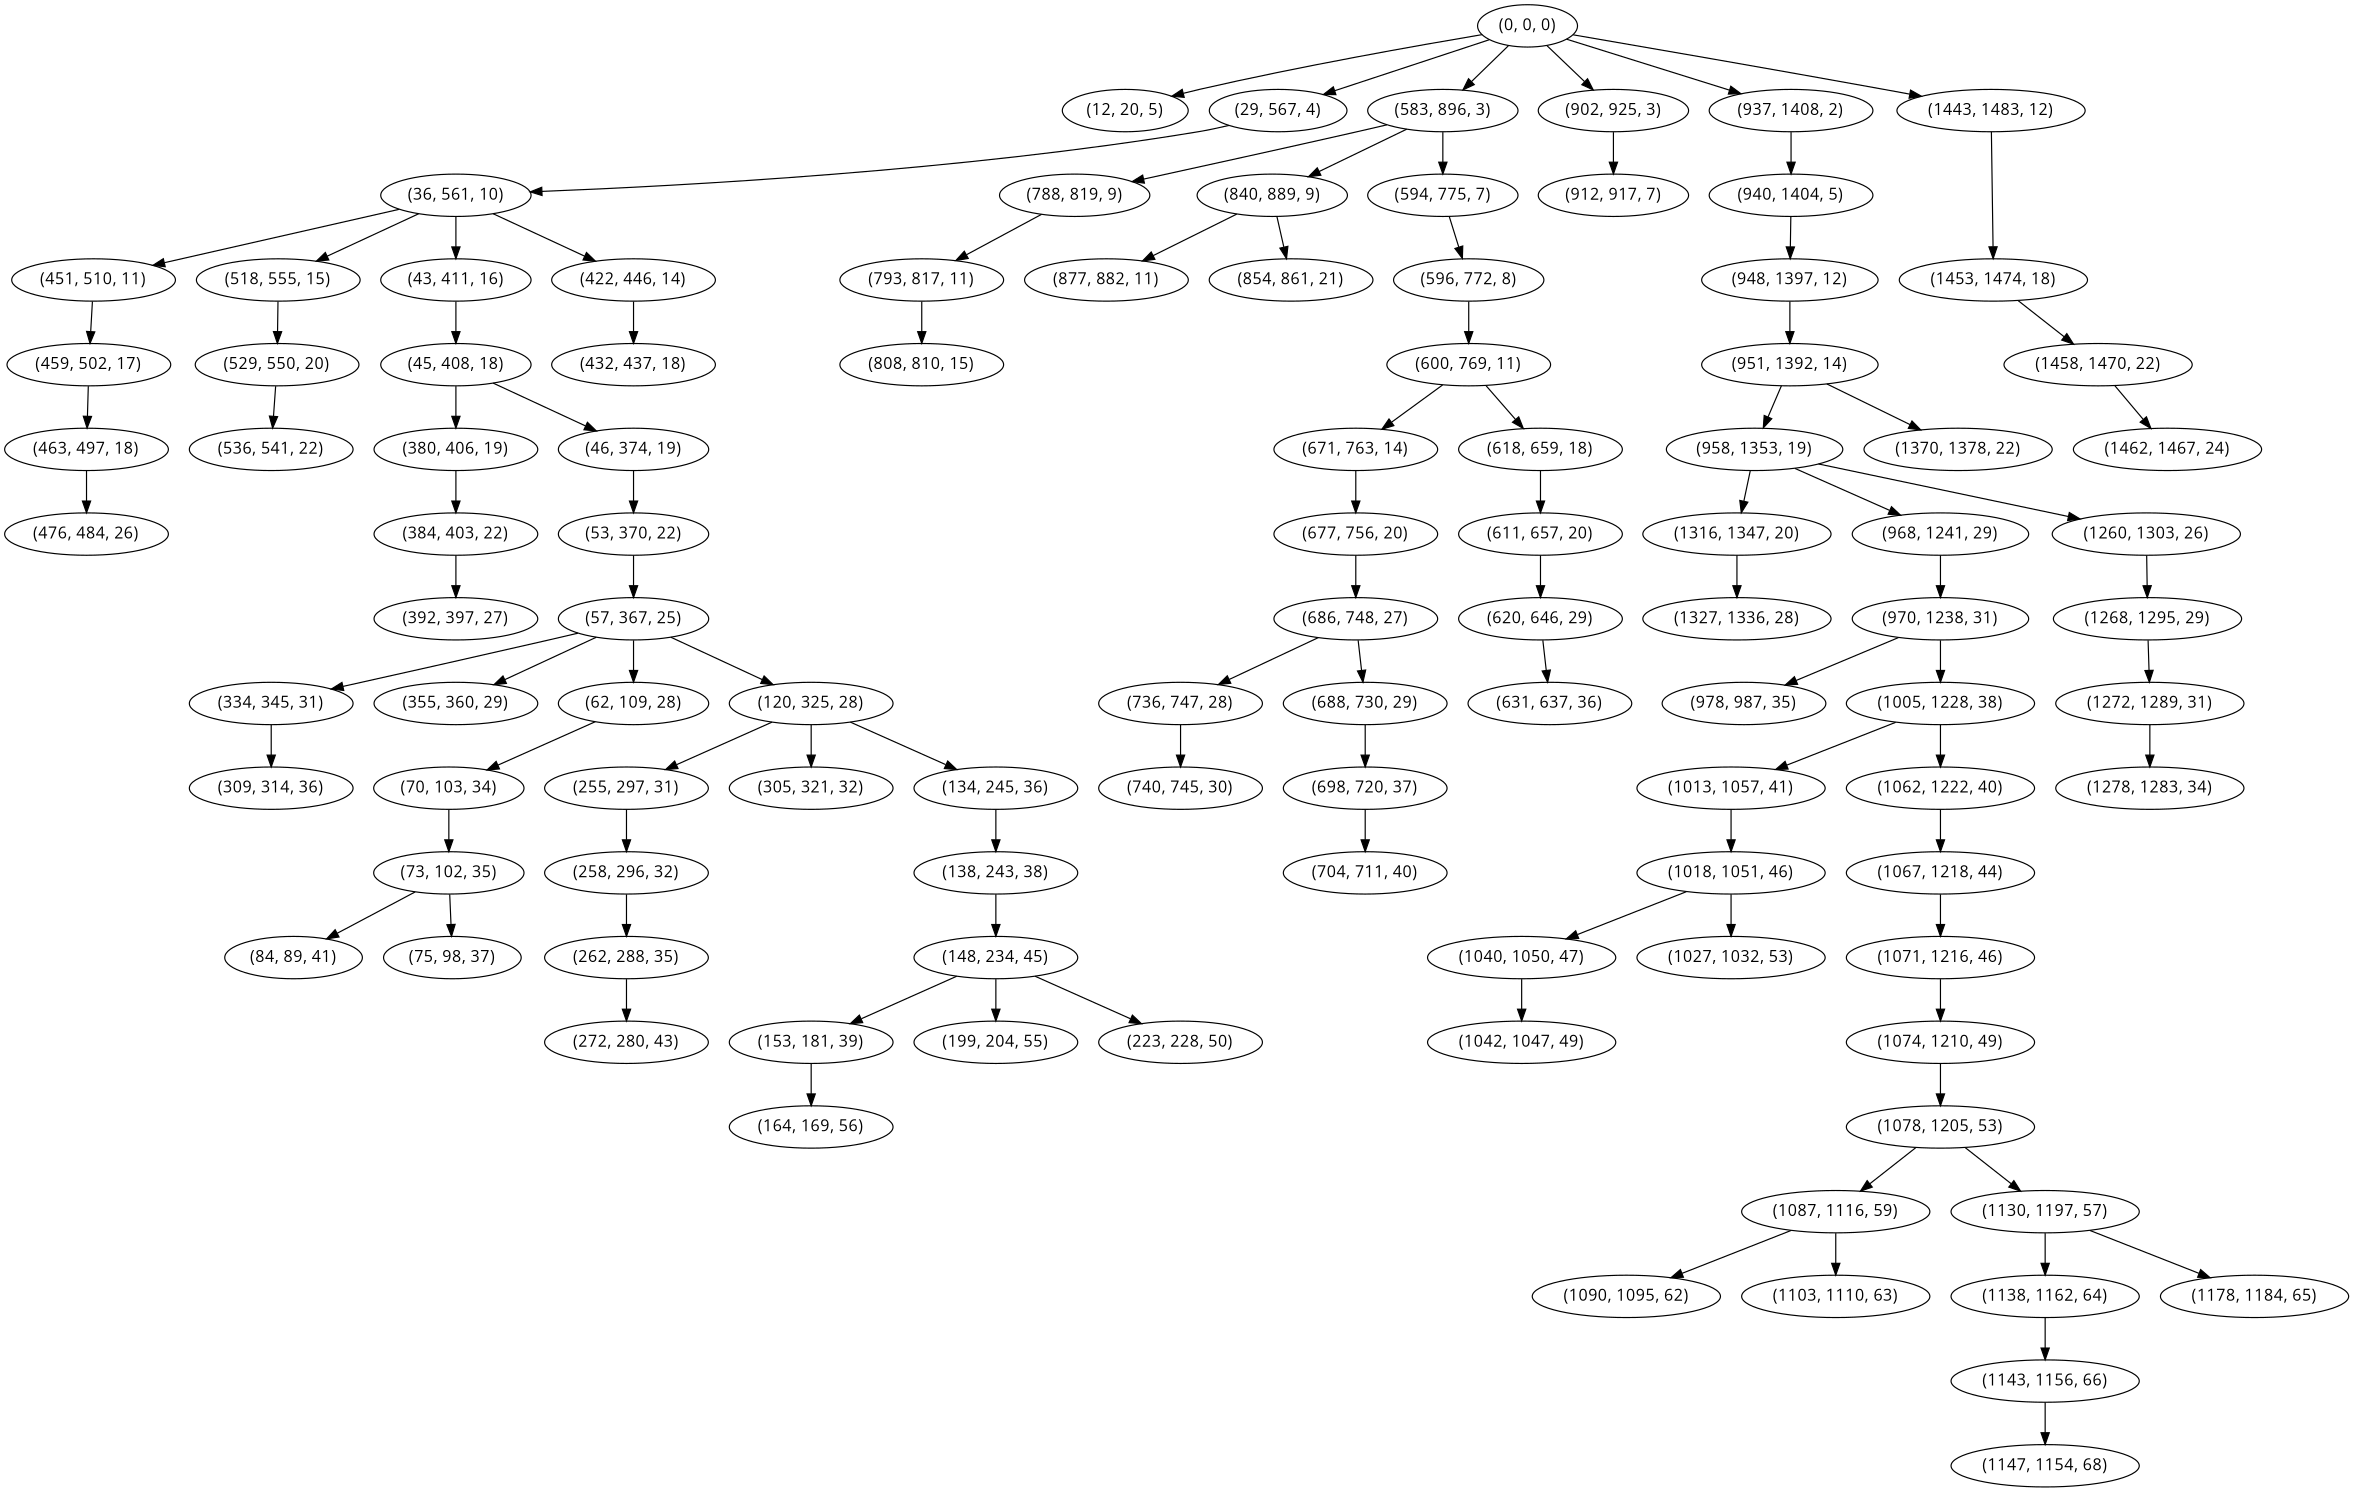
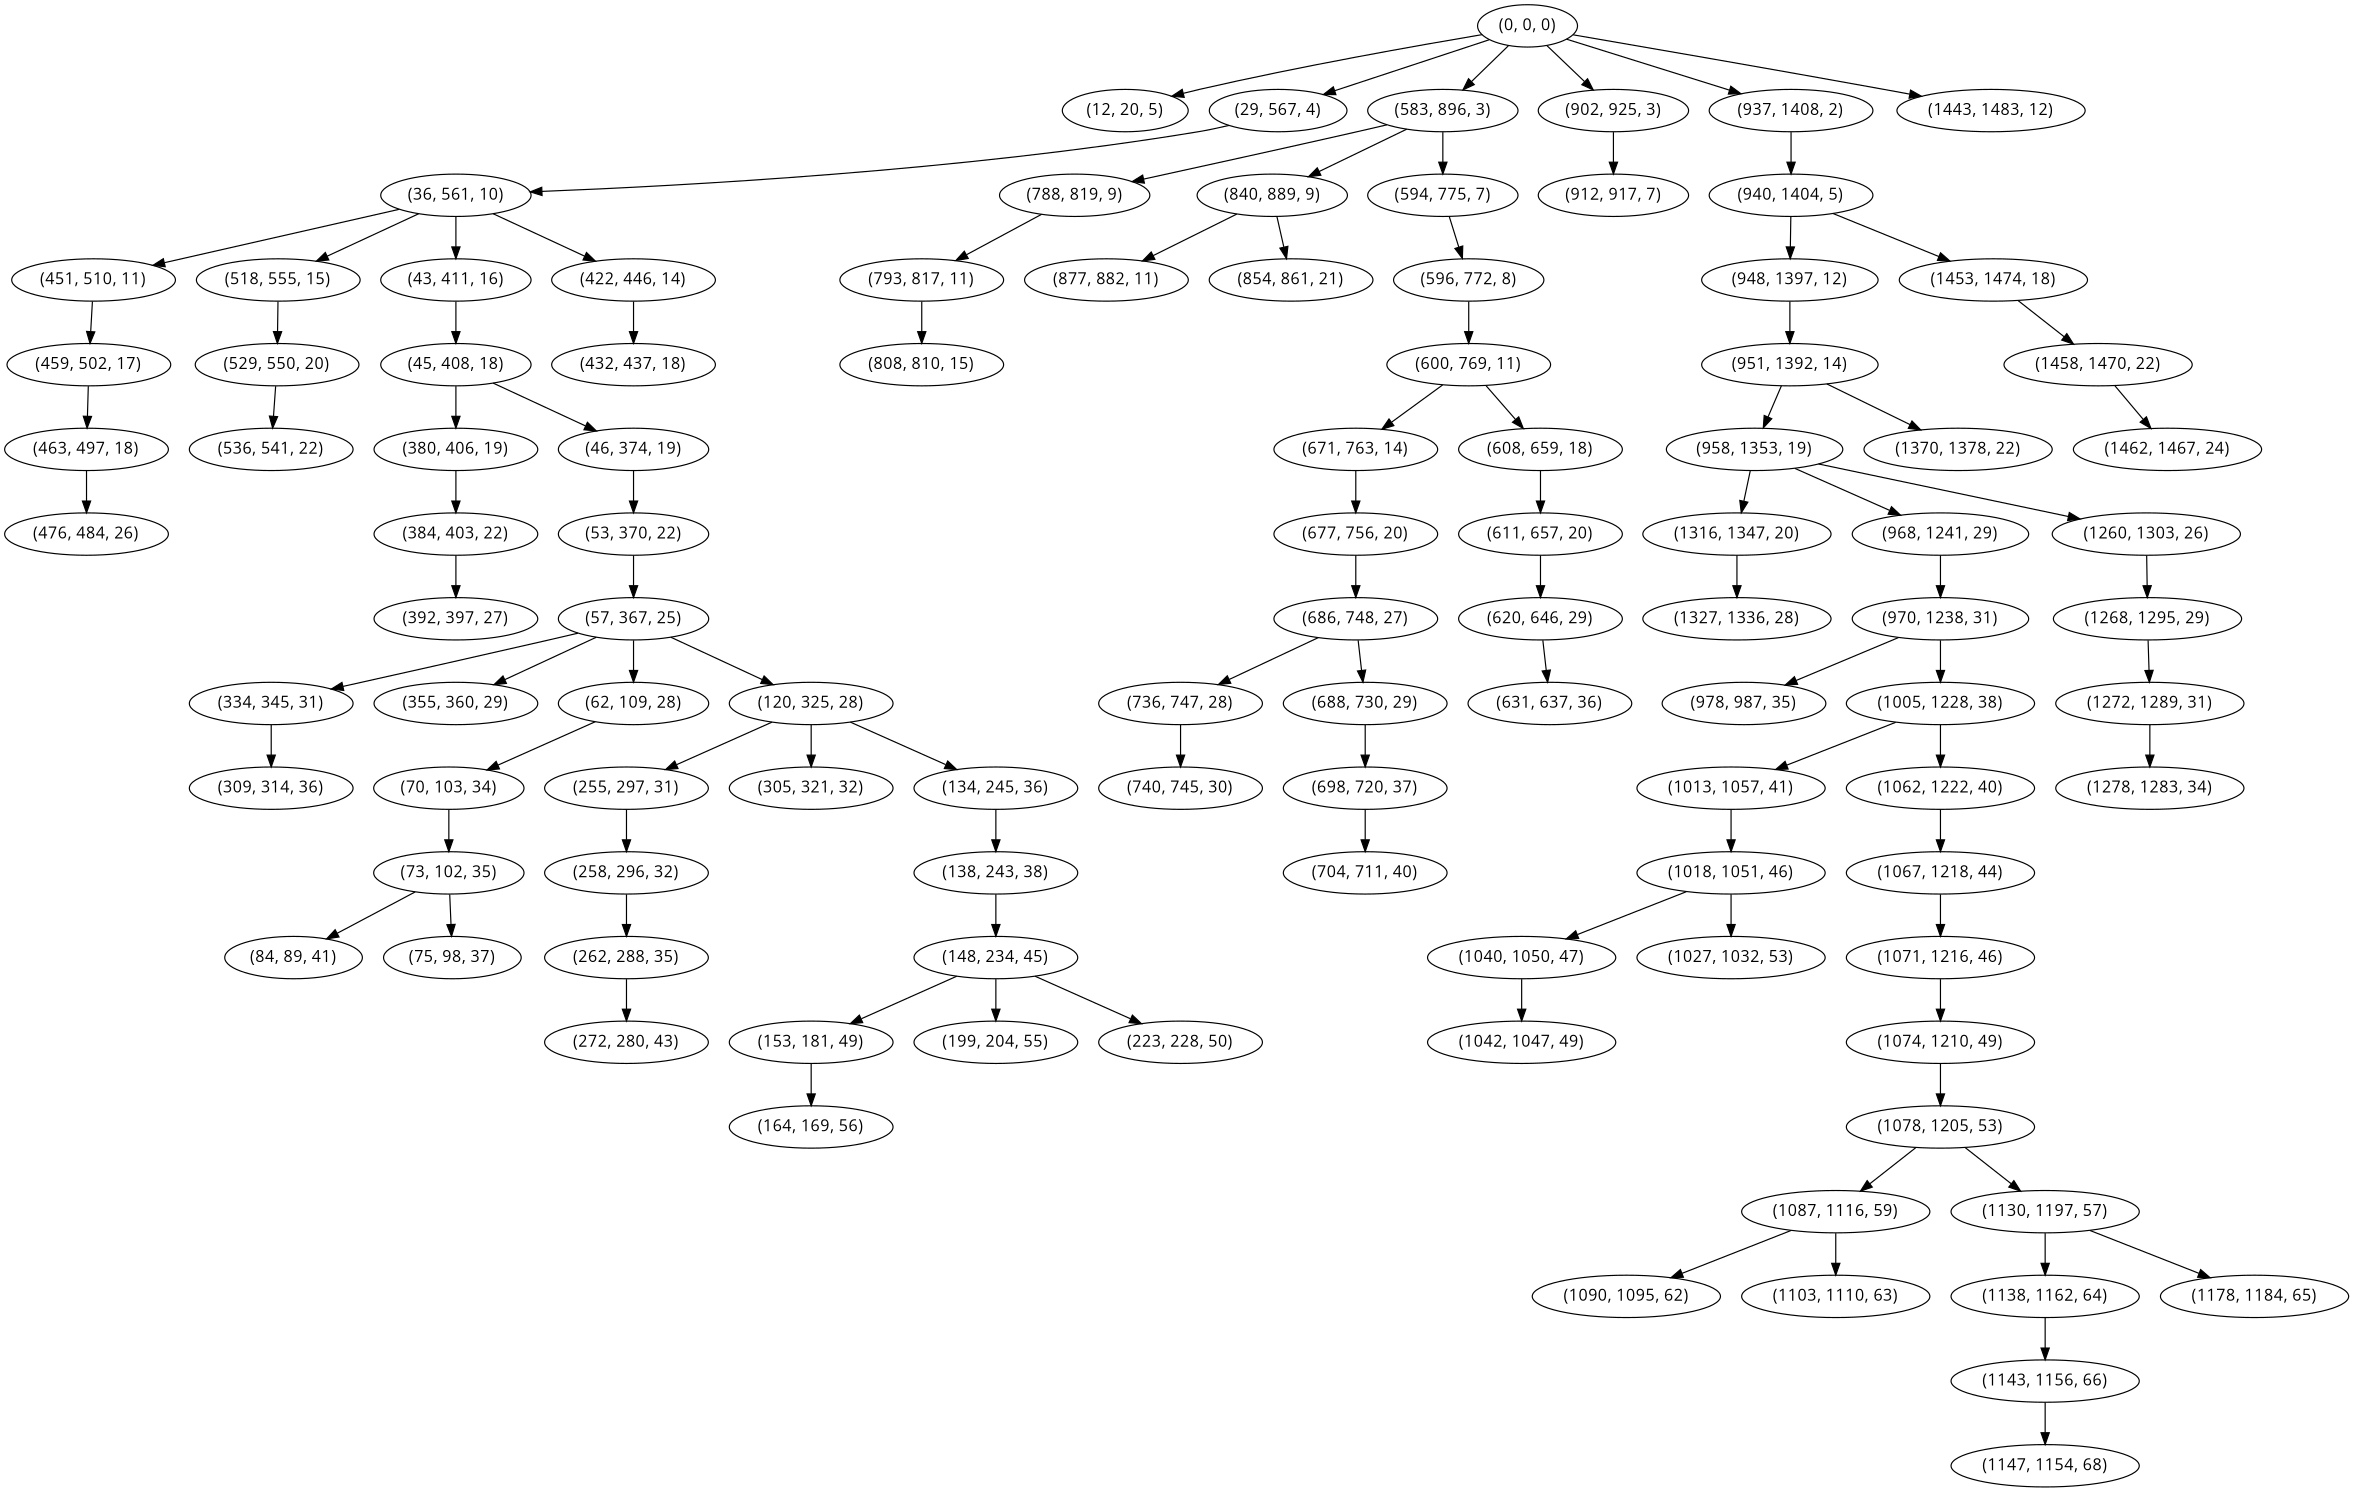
(1992, 189) -> (1886, 235)
(1540, 449) -> (1540, 449)
(811, 1042) -> (811, 1042)
